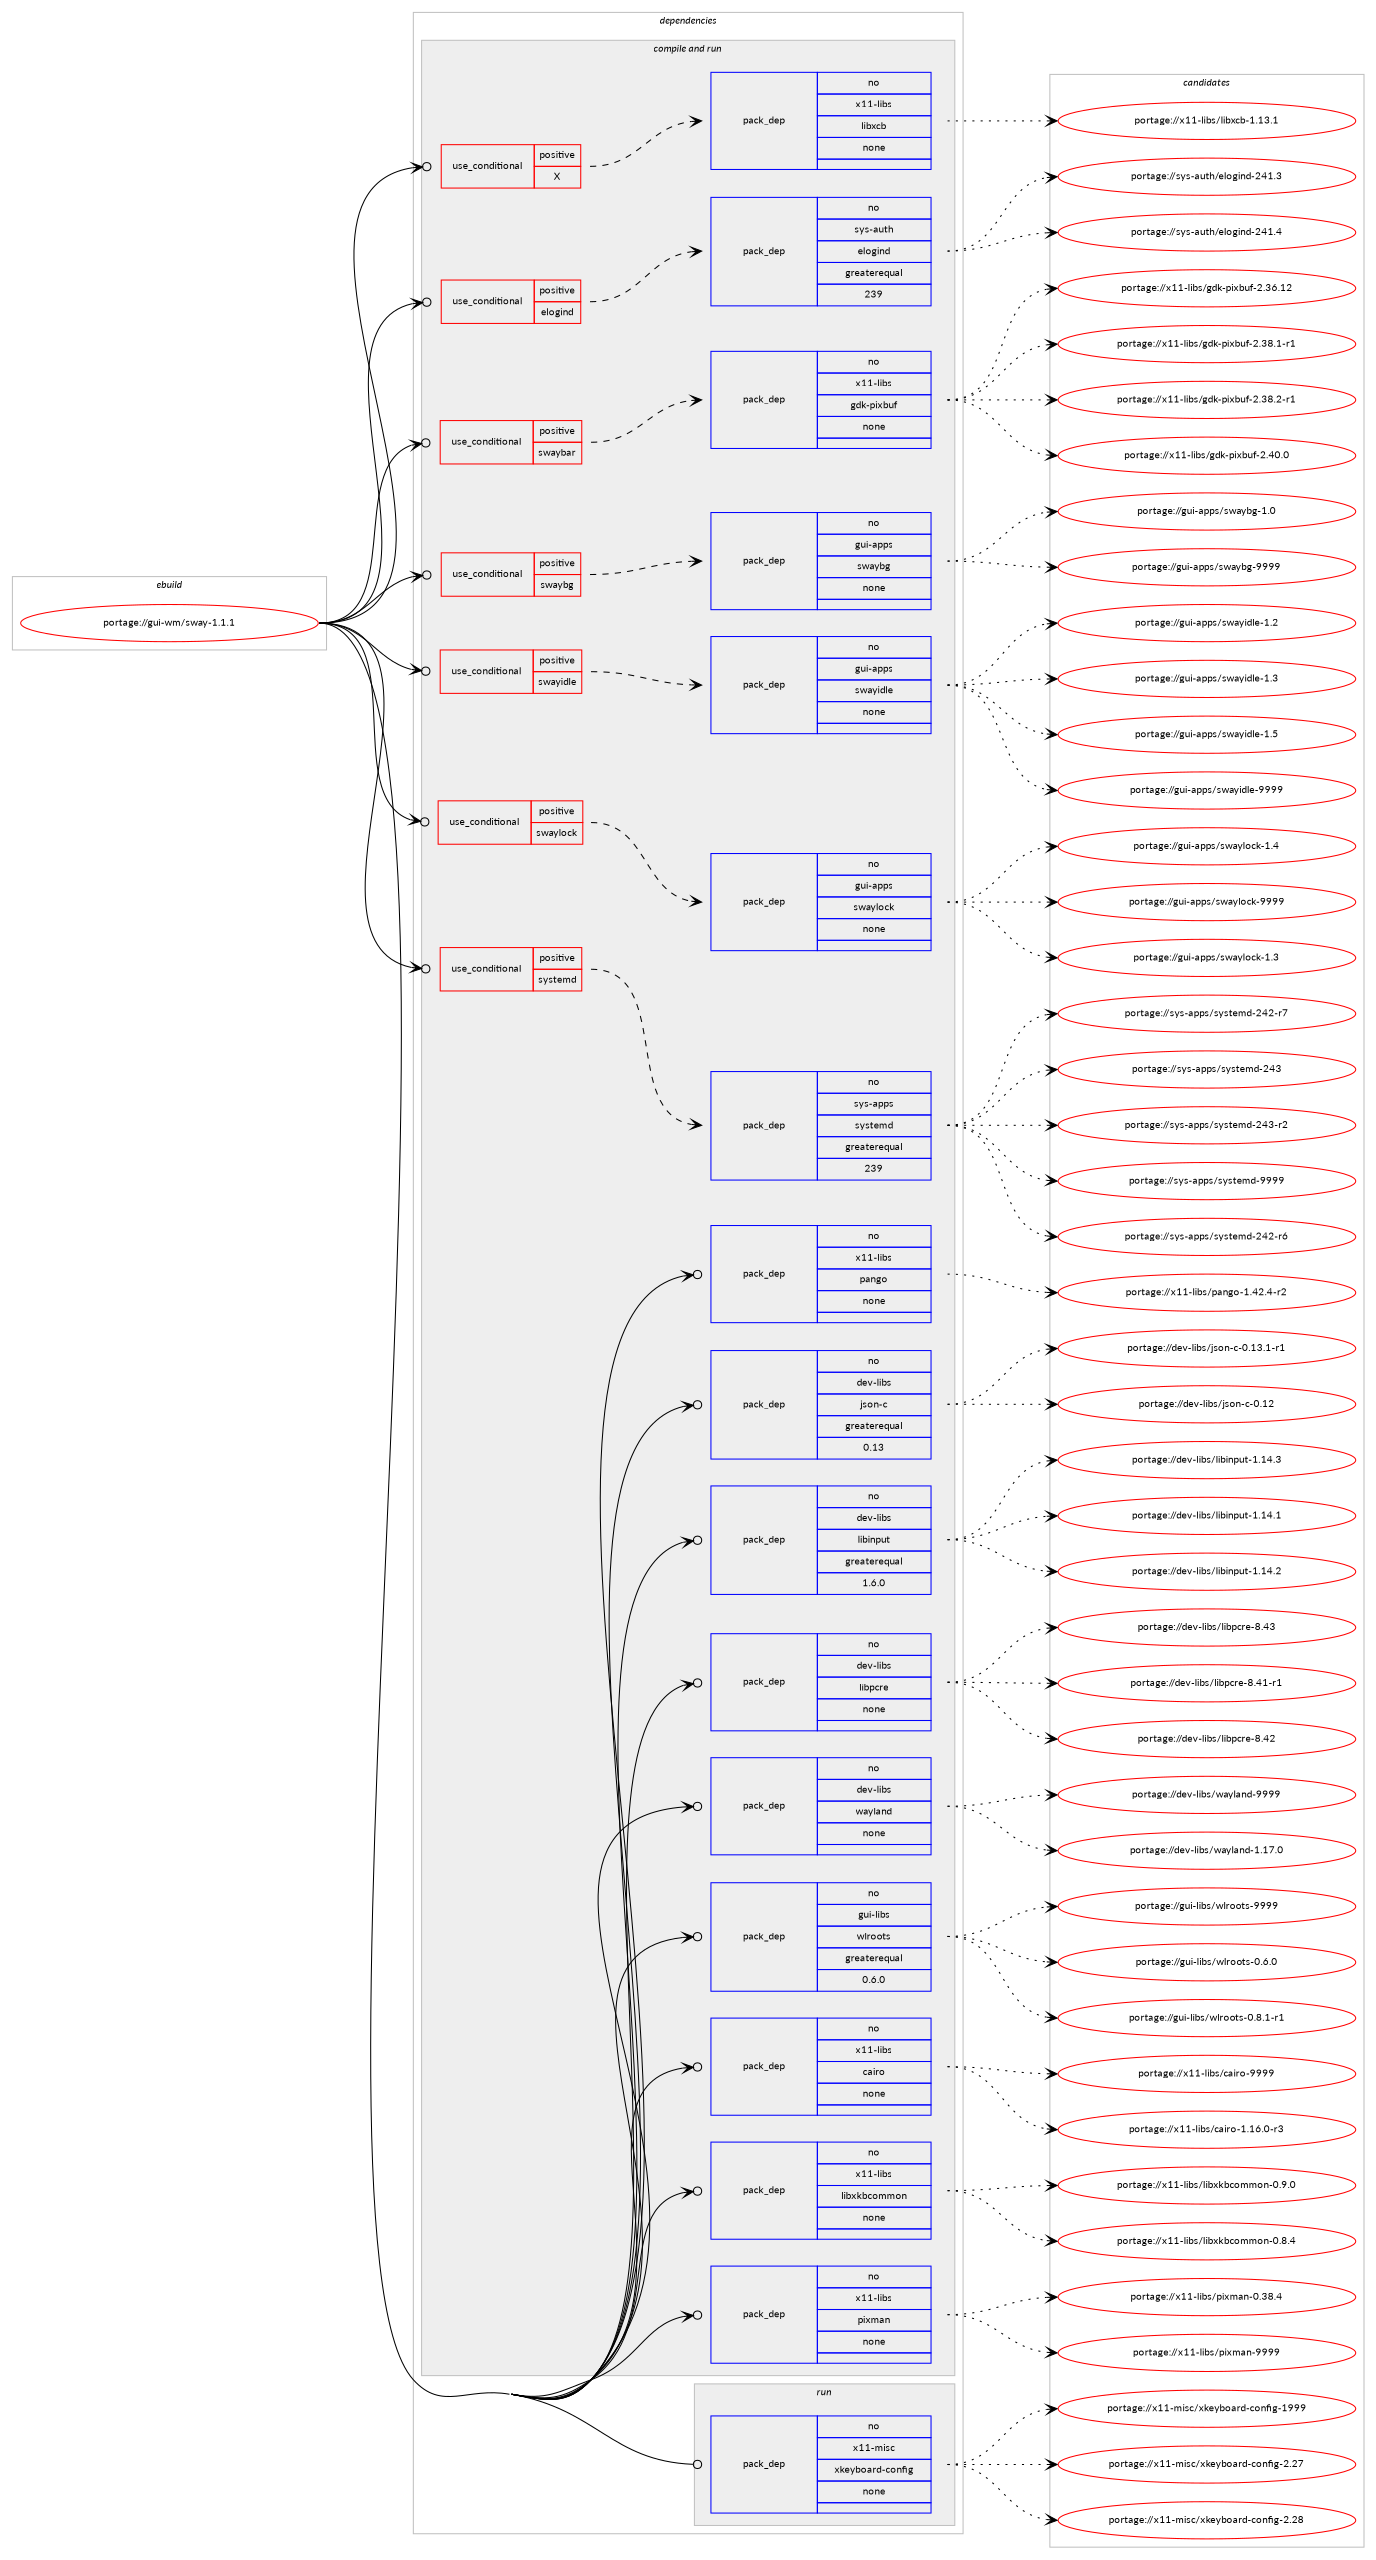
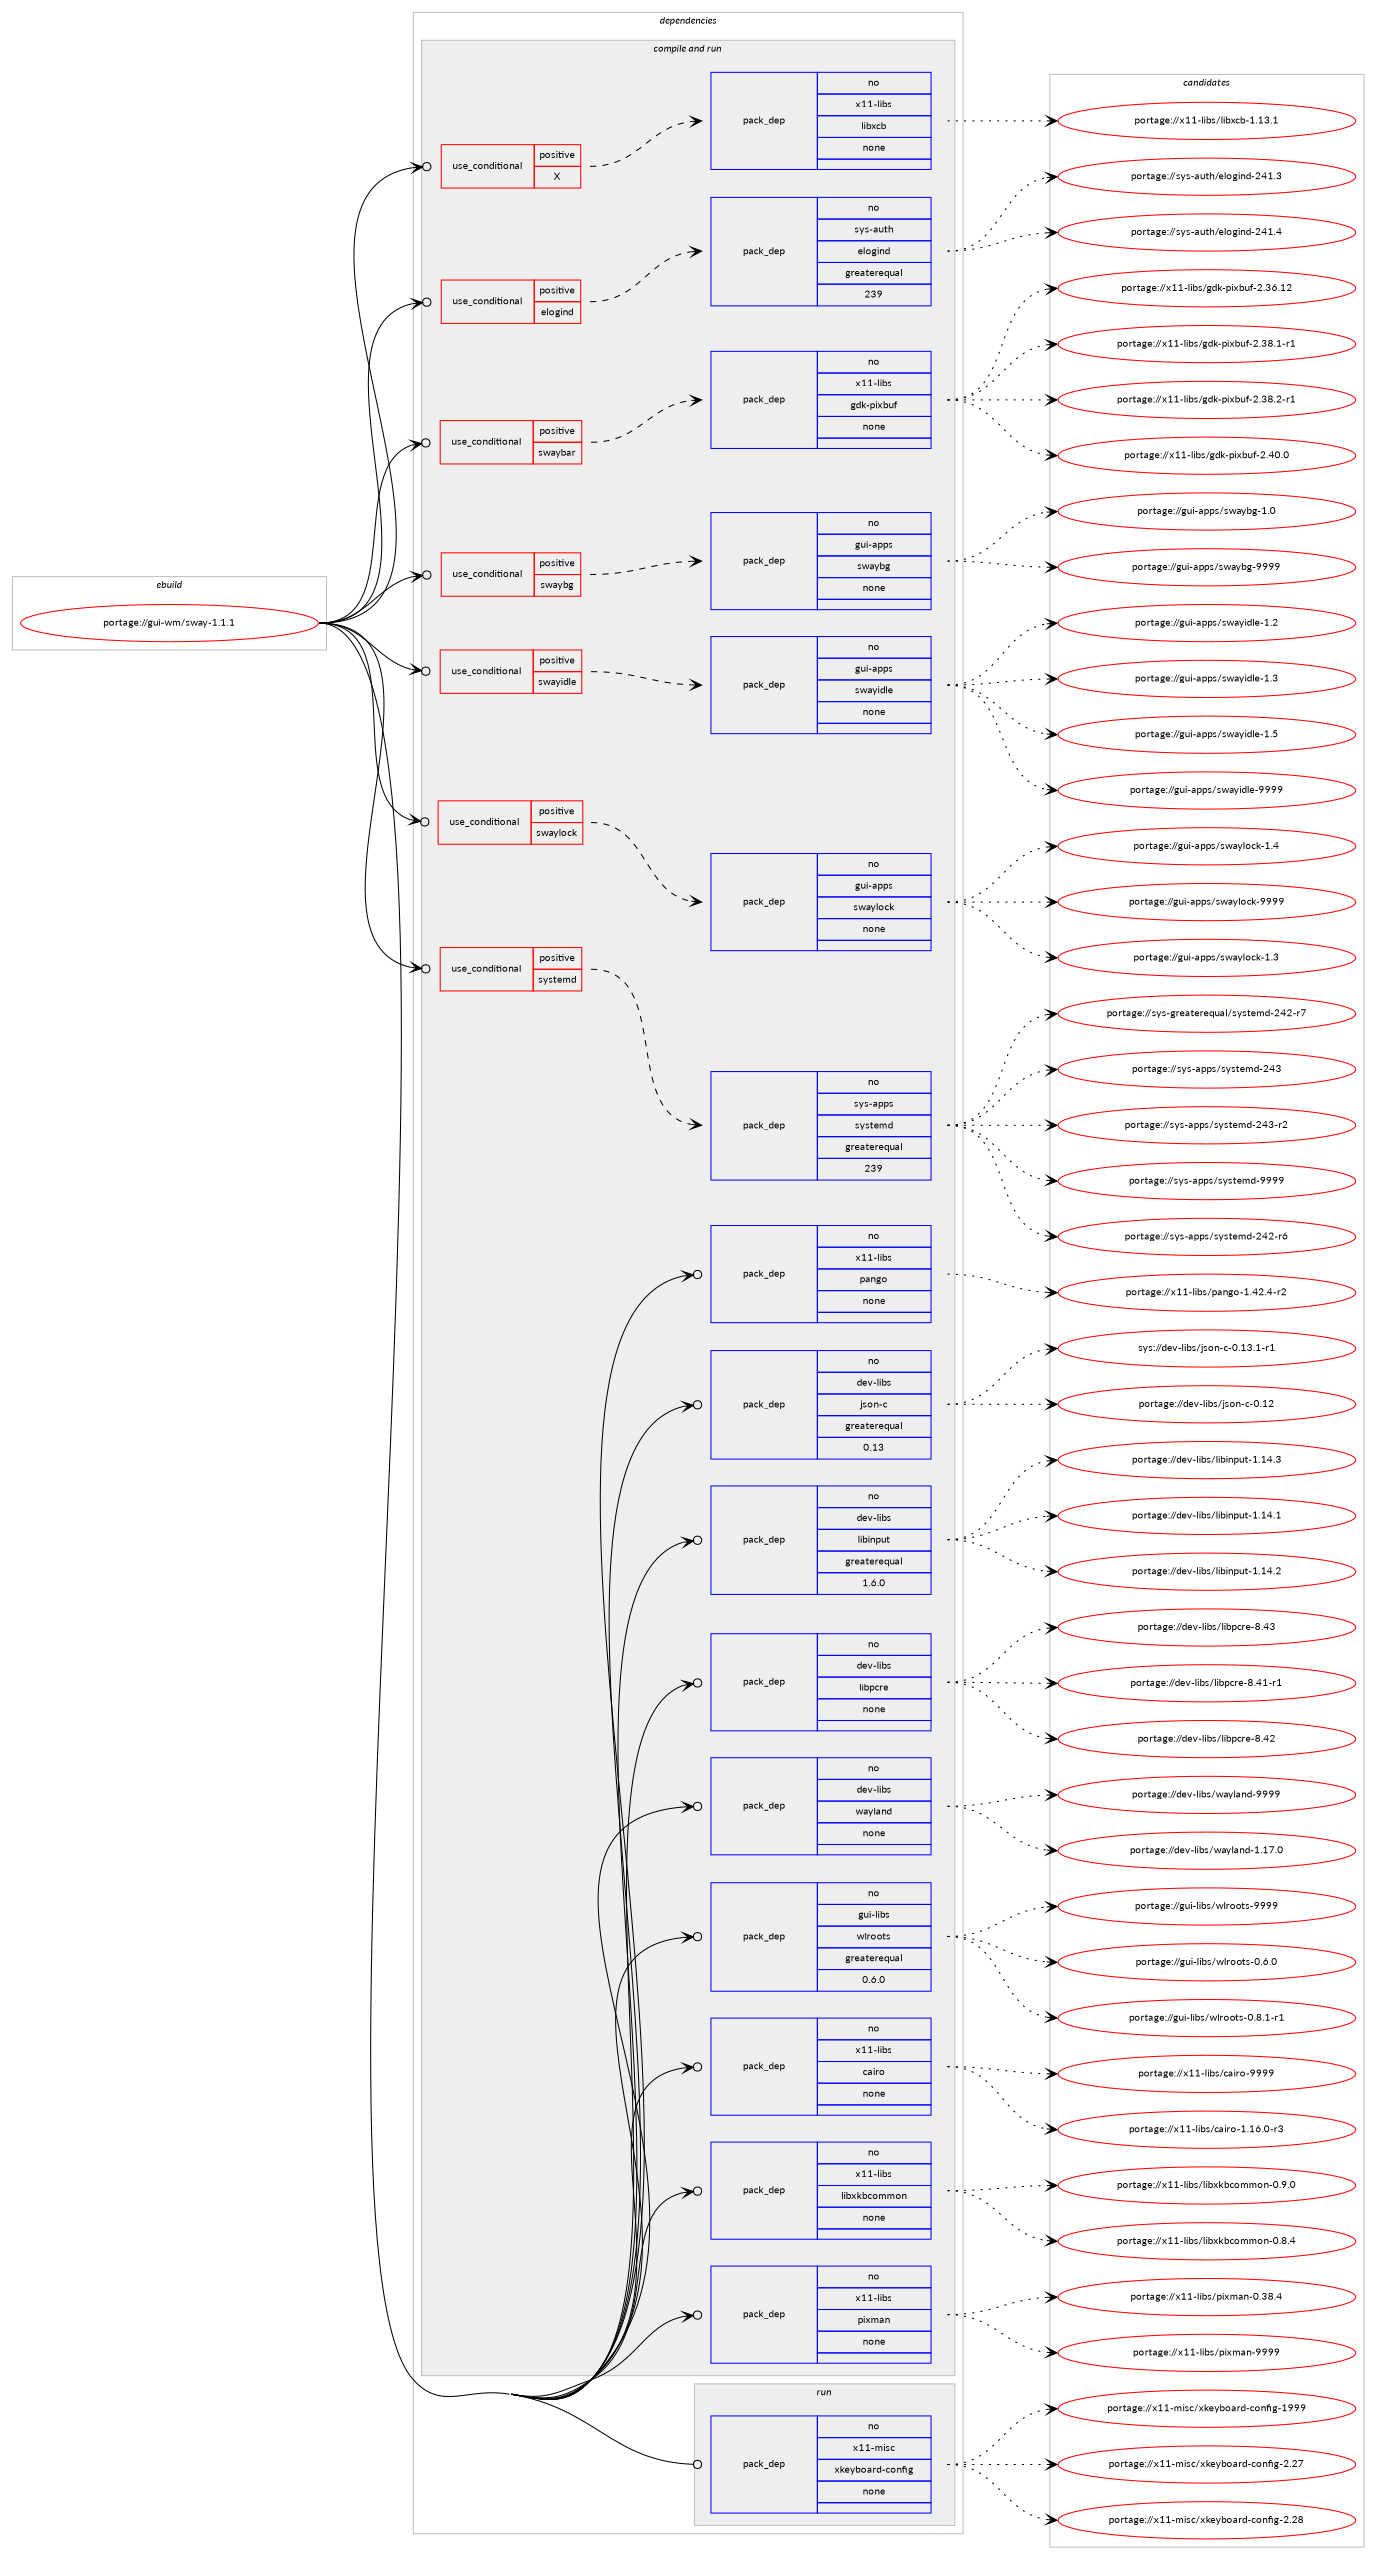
(1207, 1014) -> (1207, 1014)
(1207, 1349) -> (1207, 1349)
